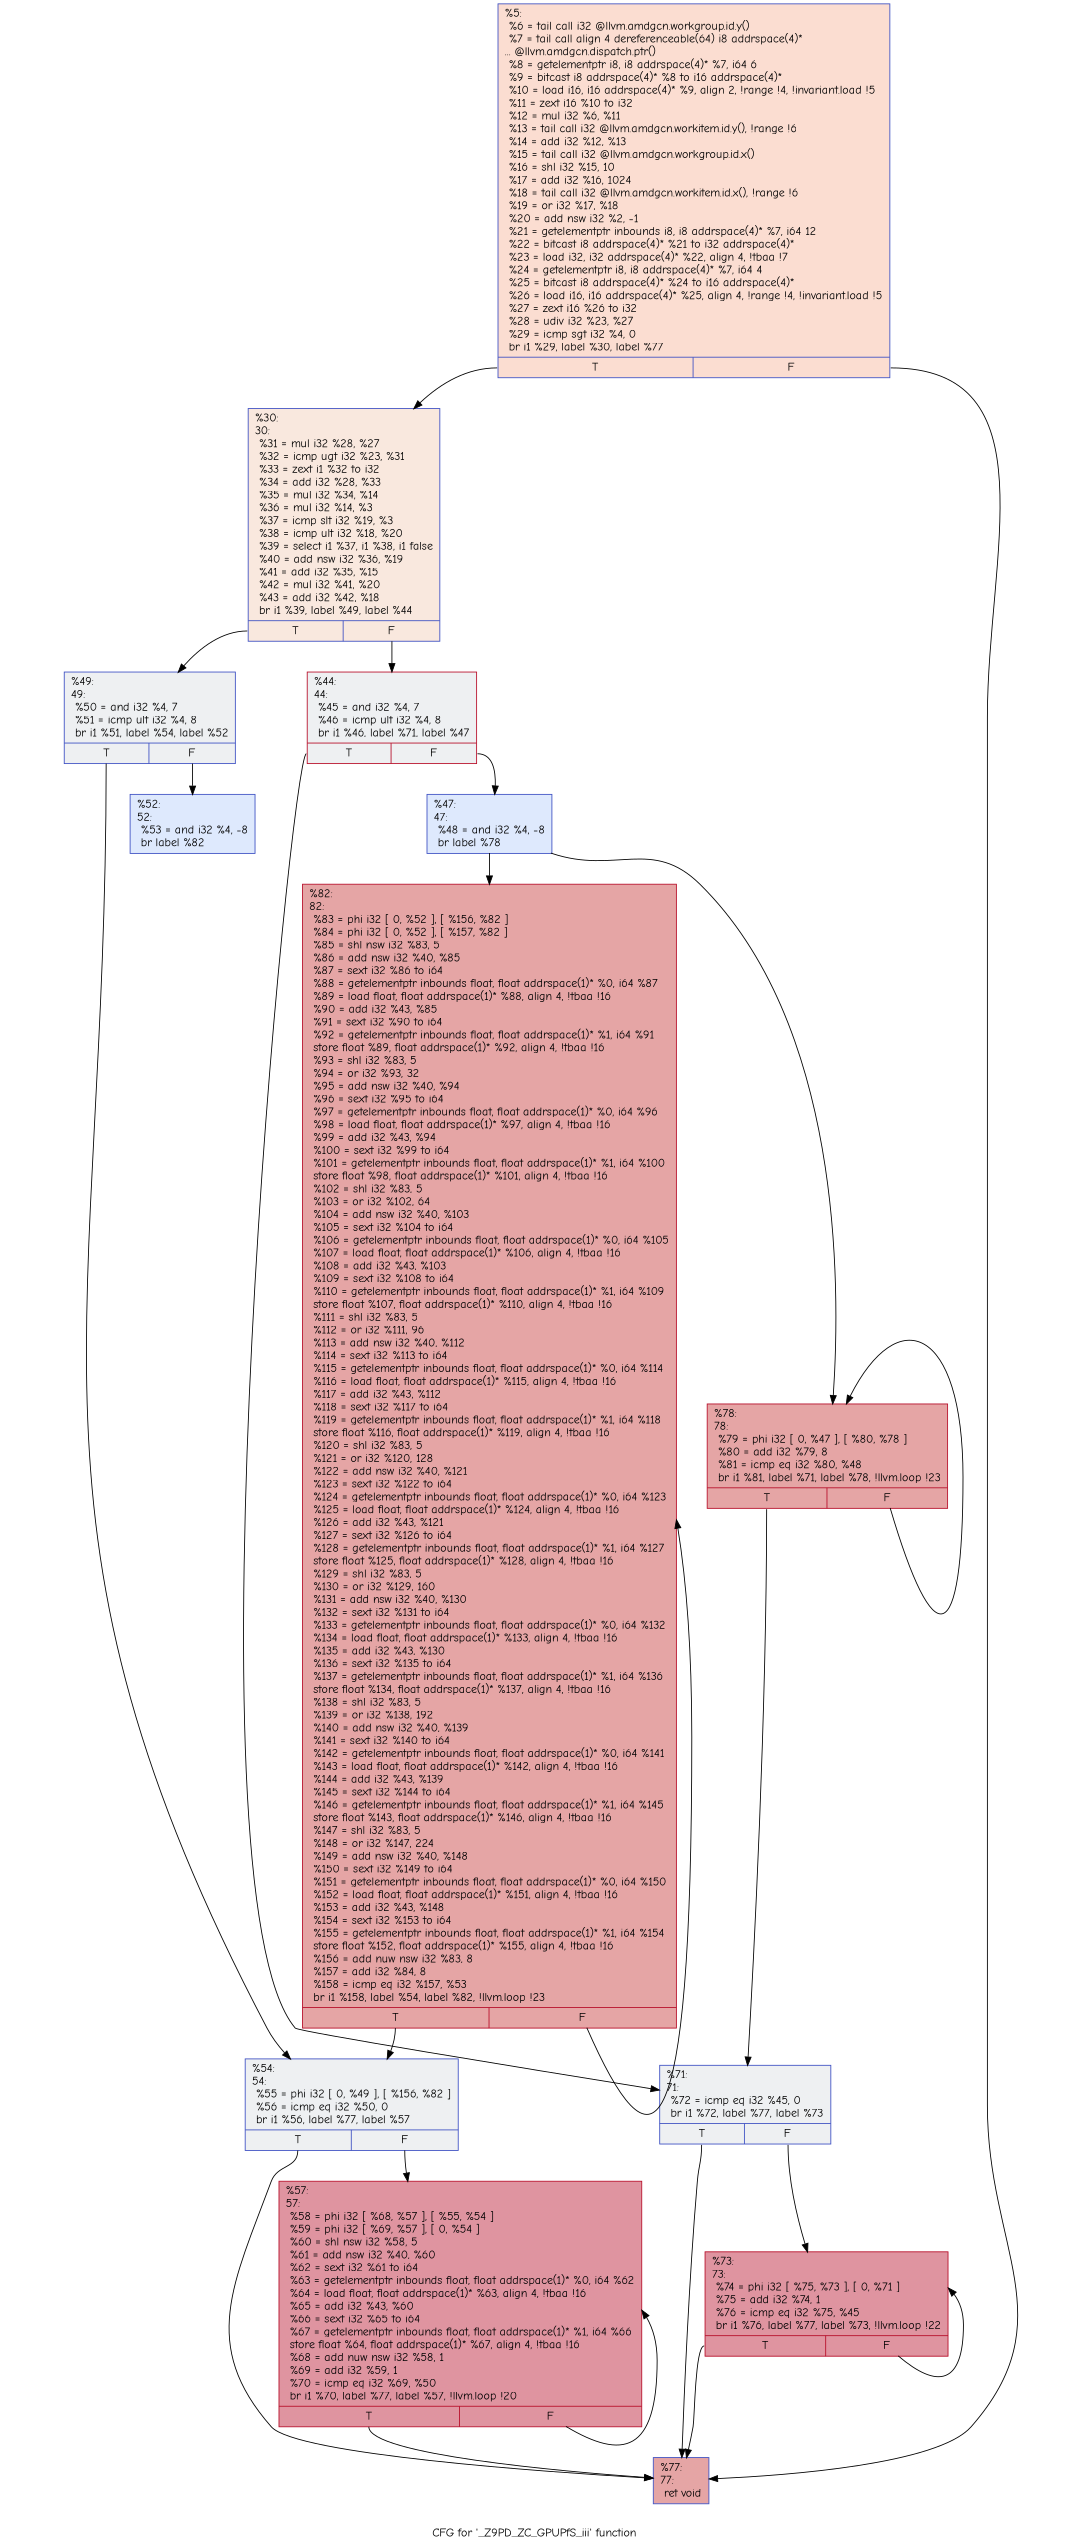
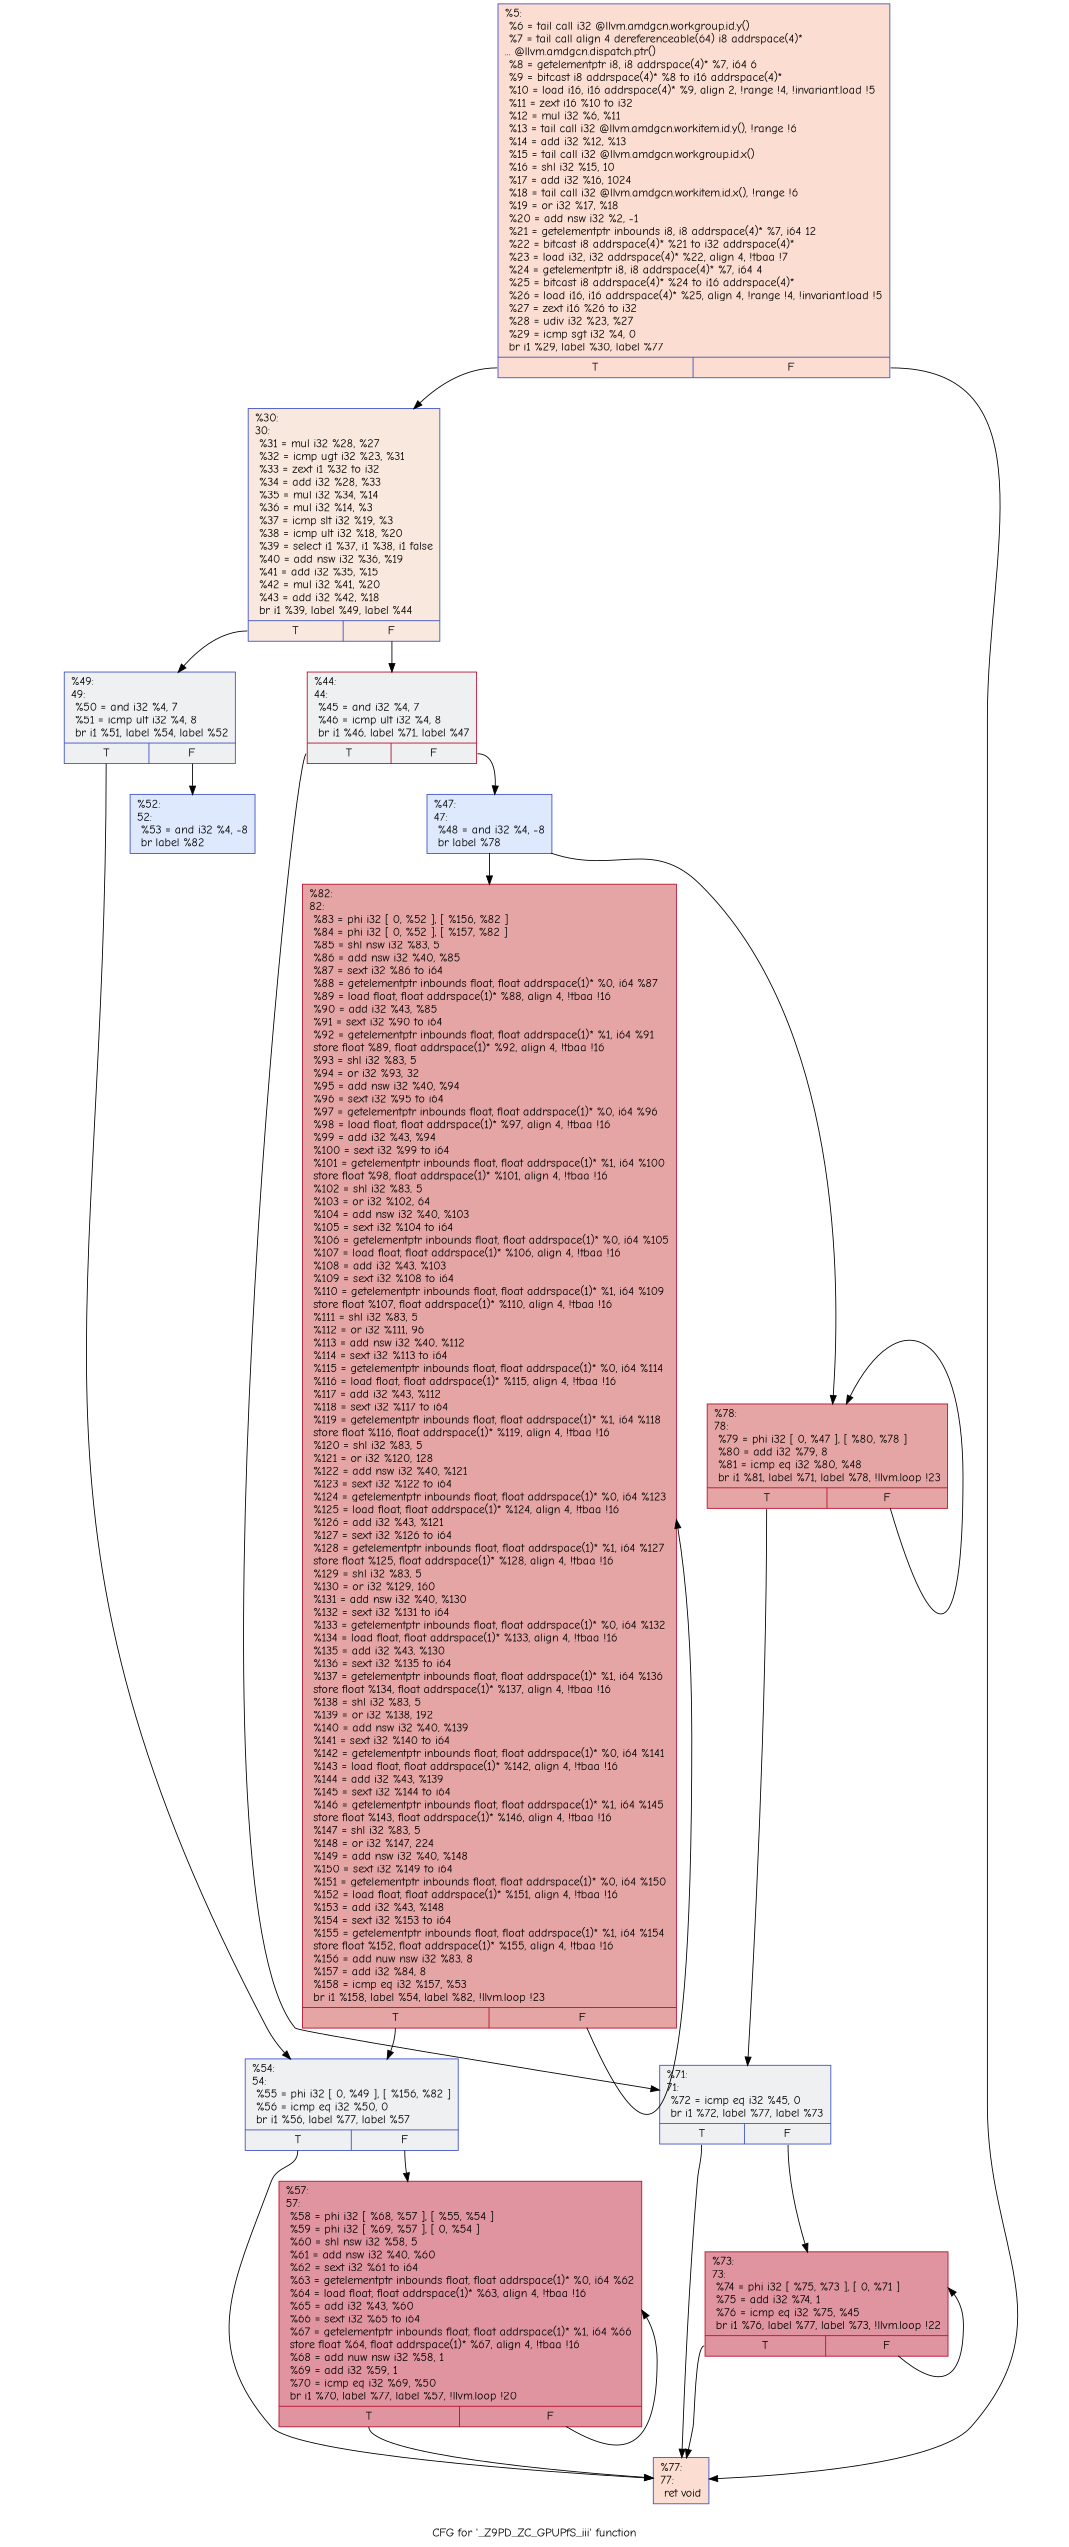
(681, 2481) -> (681, 2481)
